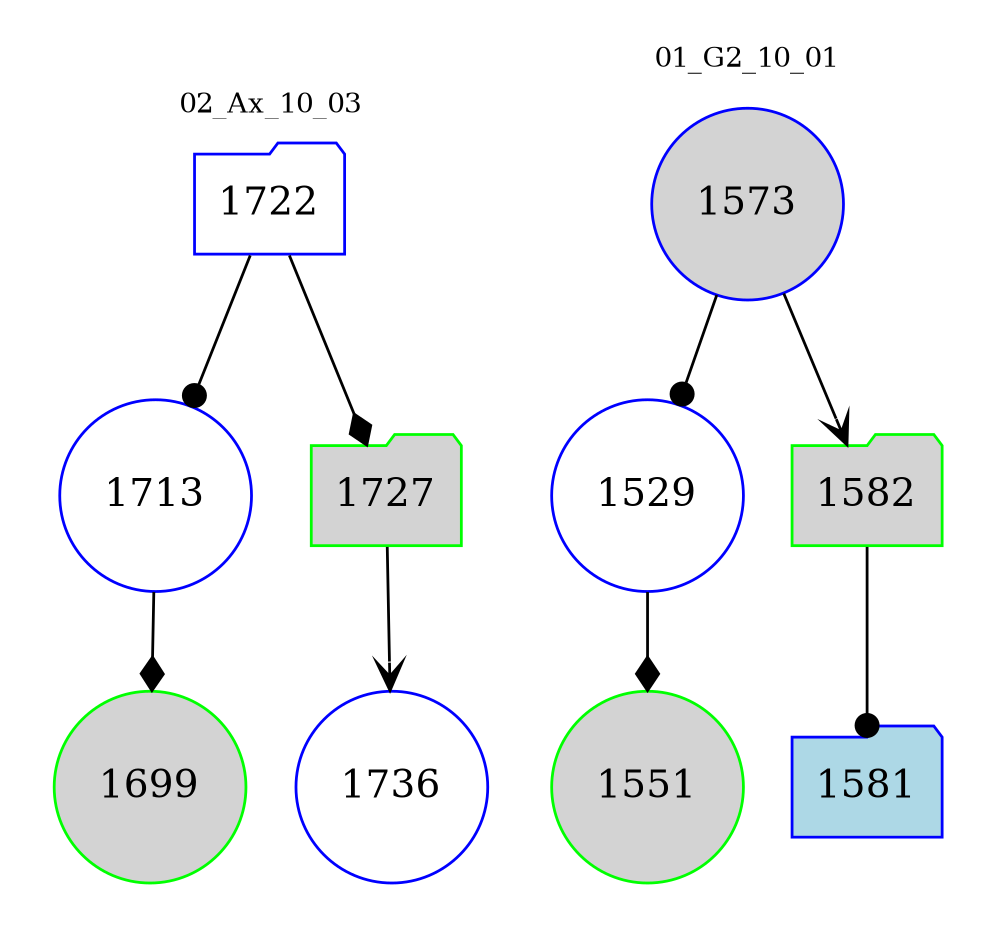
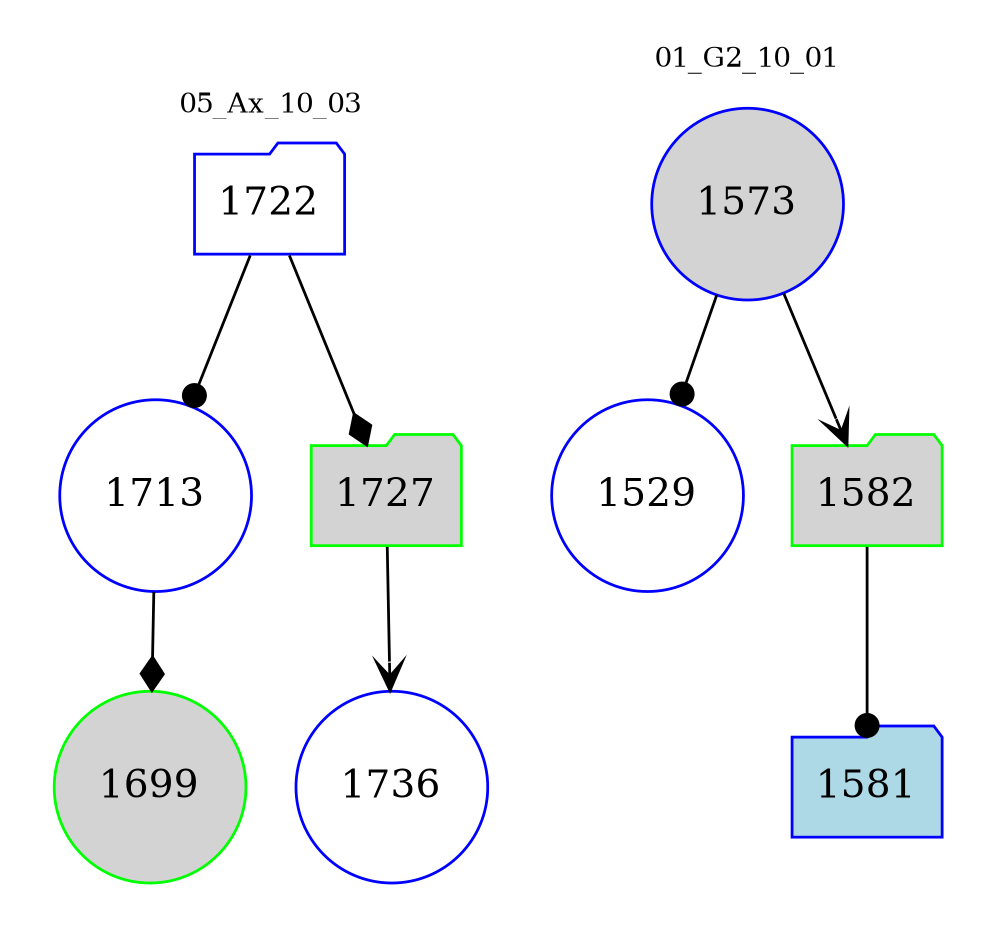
(271, 105) -> (271, 105)
(648, 787) -> none
